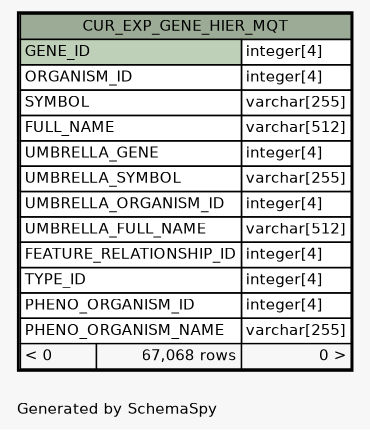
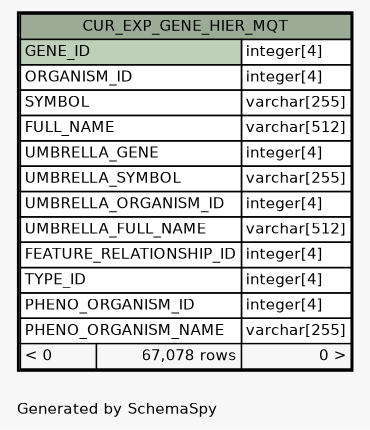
(189, 356) -> (189, 356)
